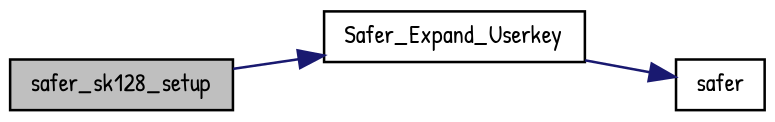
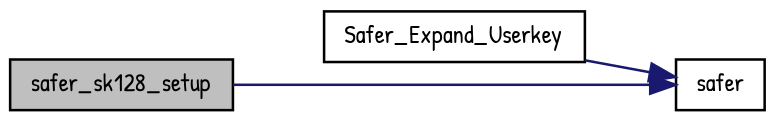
(266, 64) -> (441, 85)
